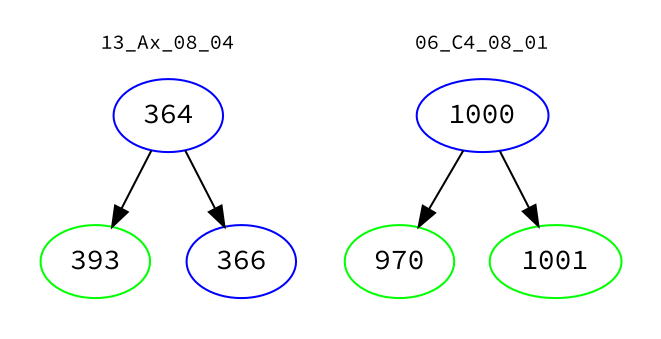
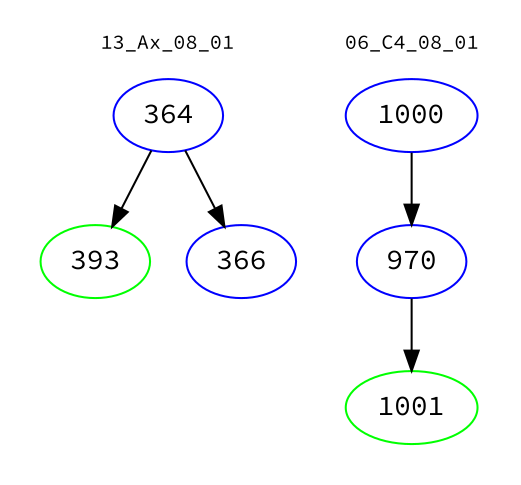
(168, 44) -> (168, 44)
(515, 180) -> (412, 325)
(399, 262) -> (412, 262)
